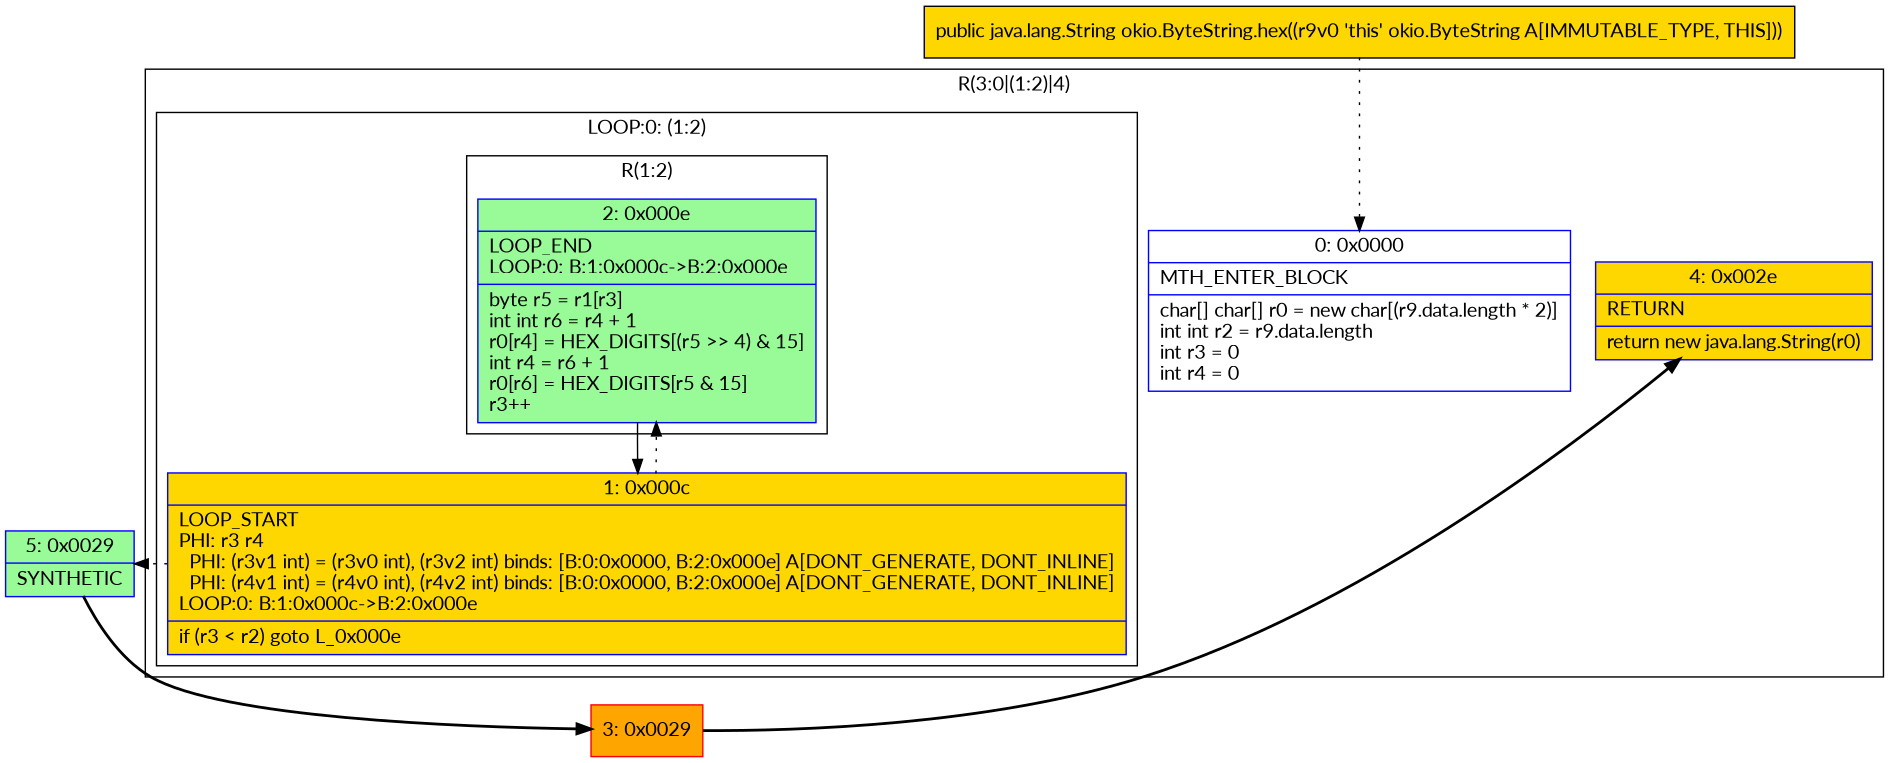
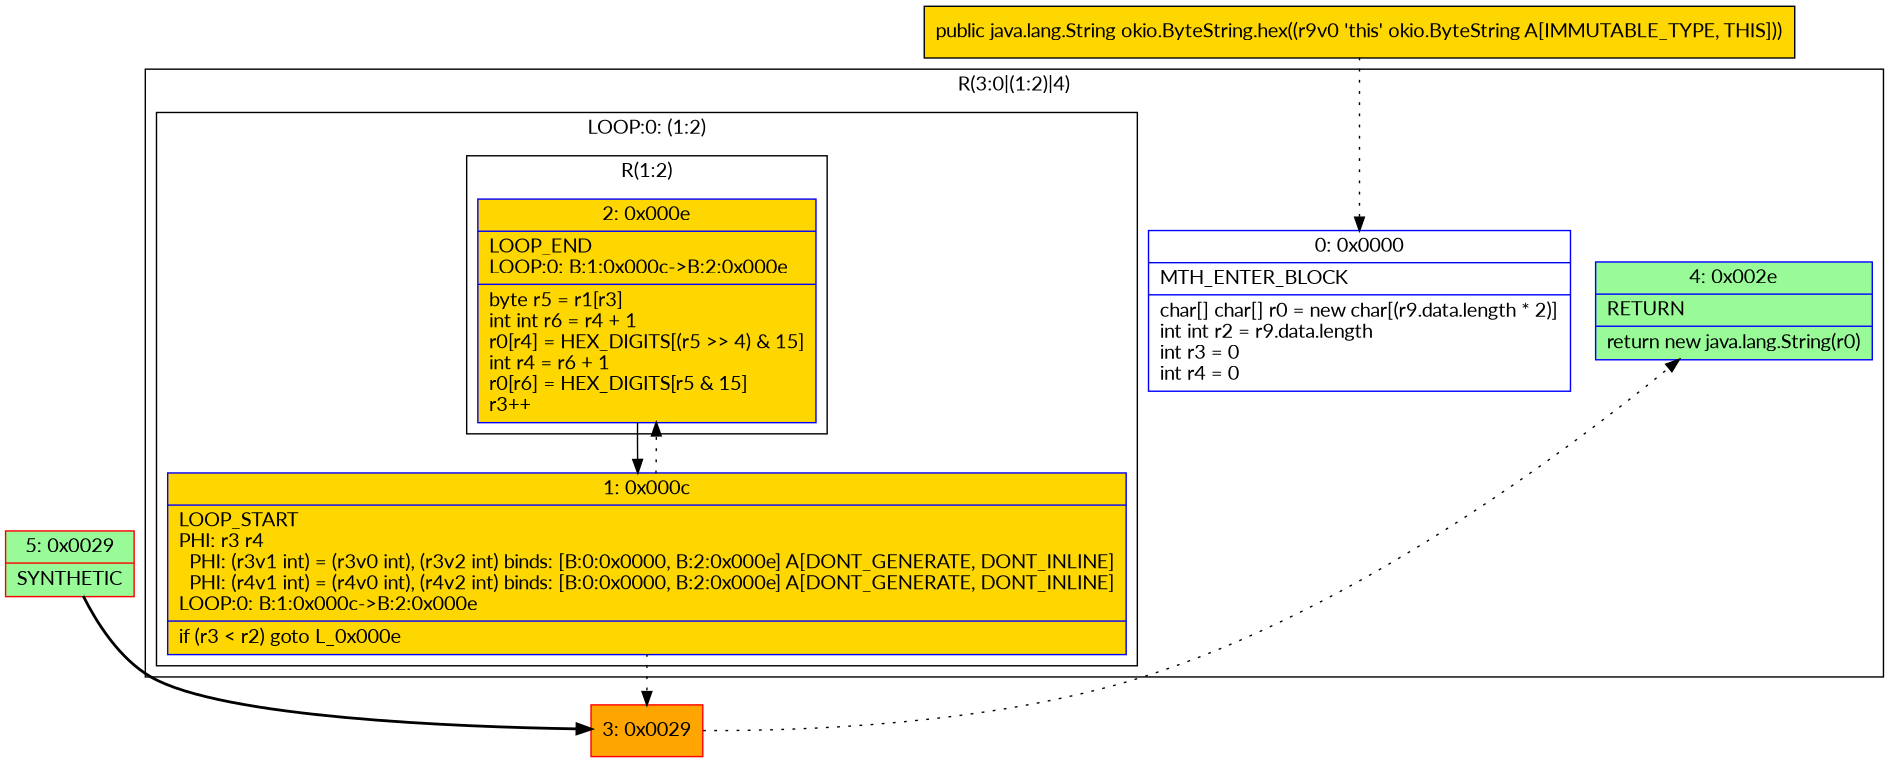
(647, 311) -> (647, 311)
(1734, 311) -> (1734, 311)
(70, 564) -> (70, 564)
(158, 564) -> (647, 673)
(1222, 648) -> (1222, 648)
